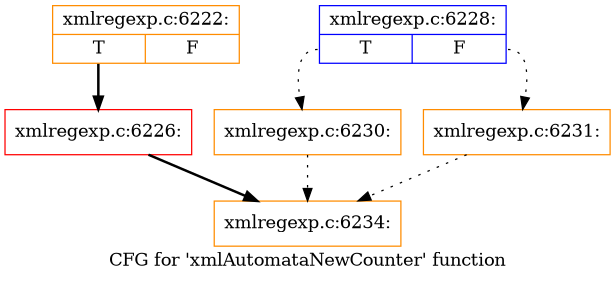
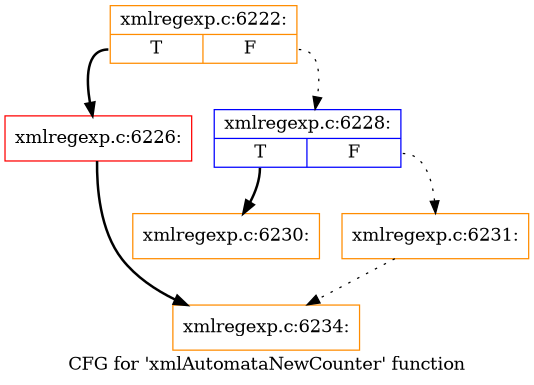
(299, 68) -> (257, 186)
none -> (318, 68)
(308, 172) -> none
